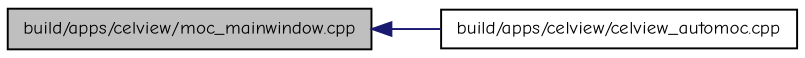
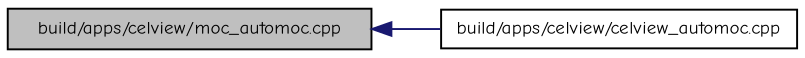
(190, 29) -> (190, 29)
